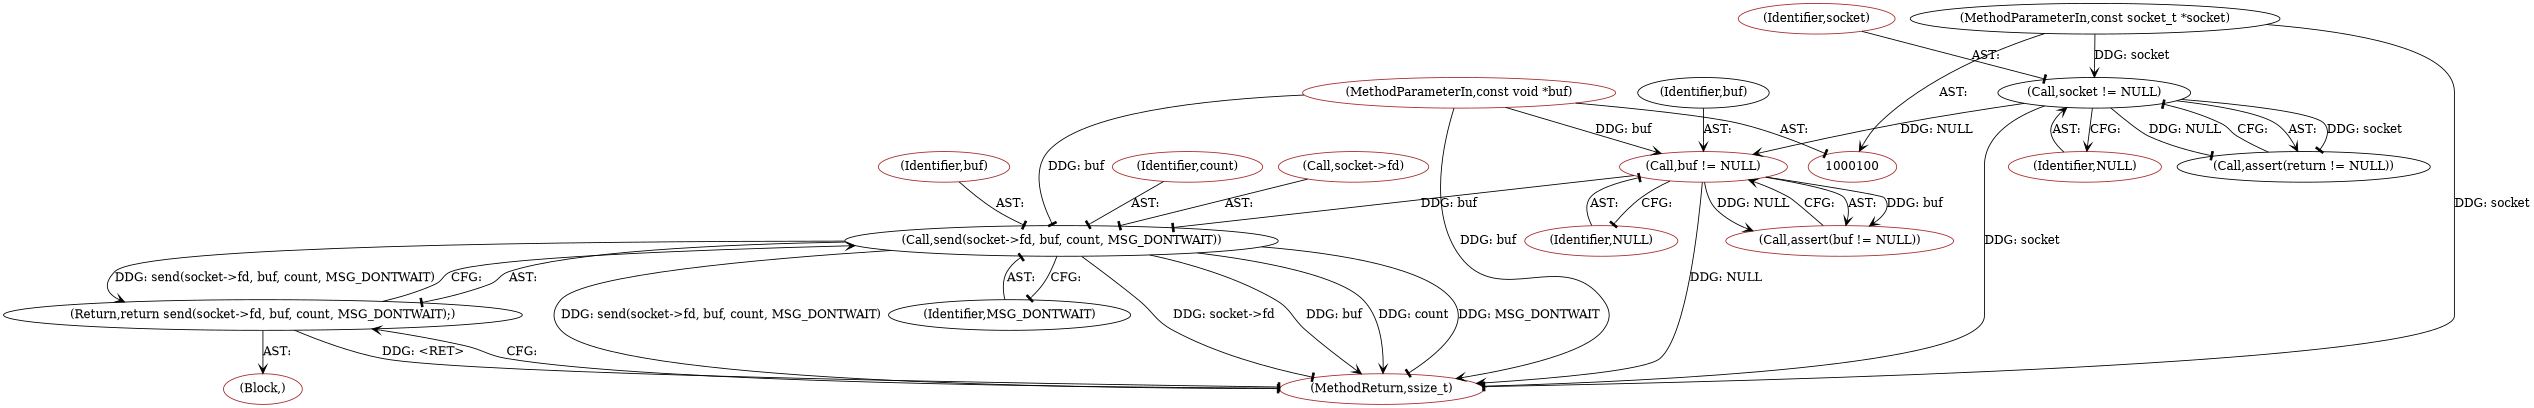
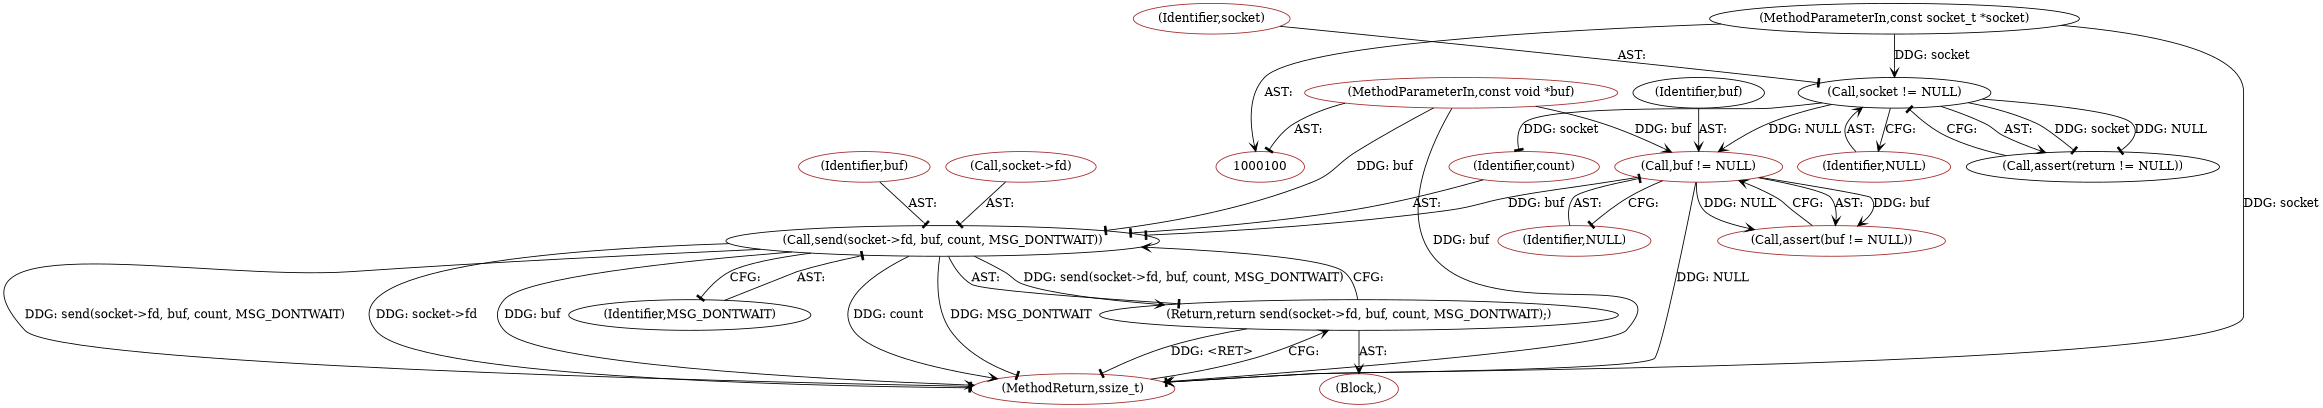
(1861, 360) -> (1659, 109)
